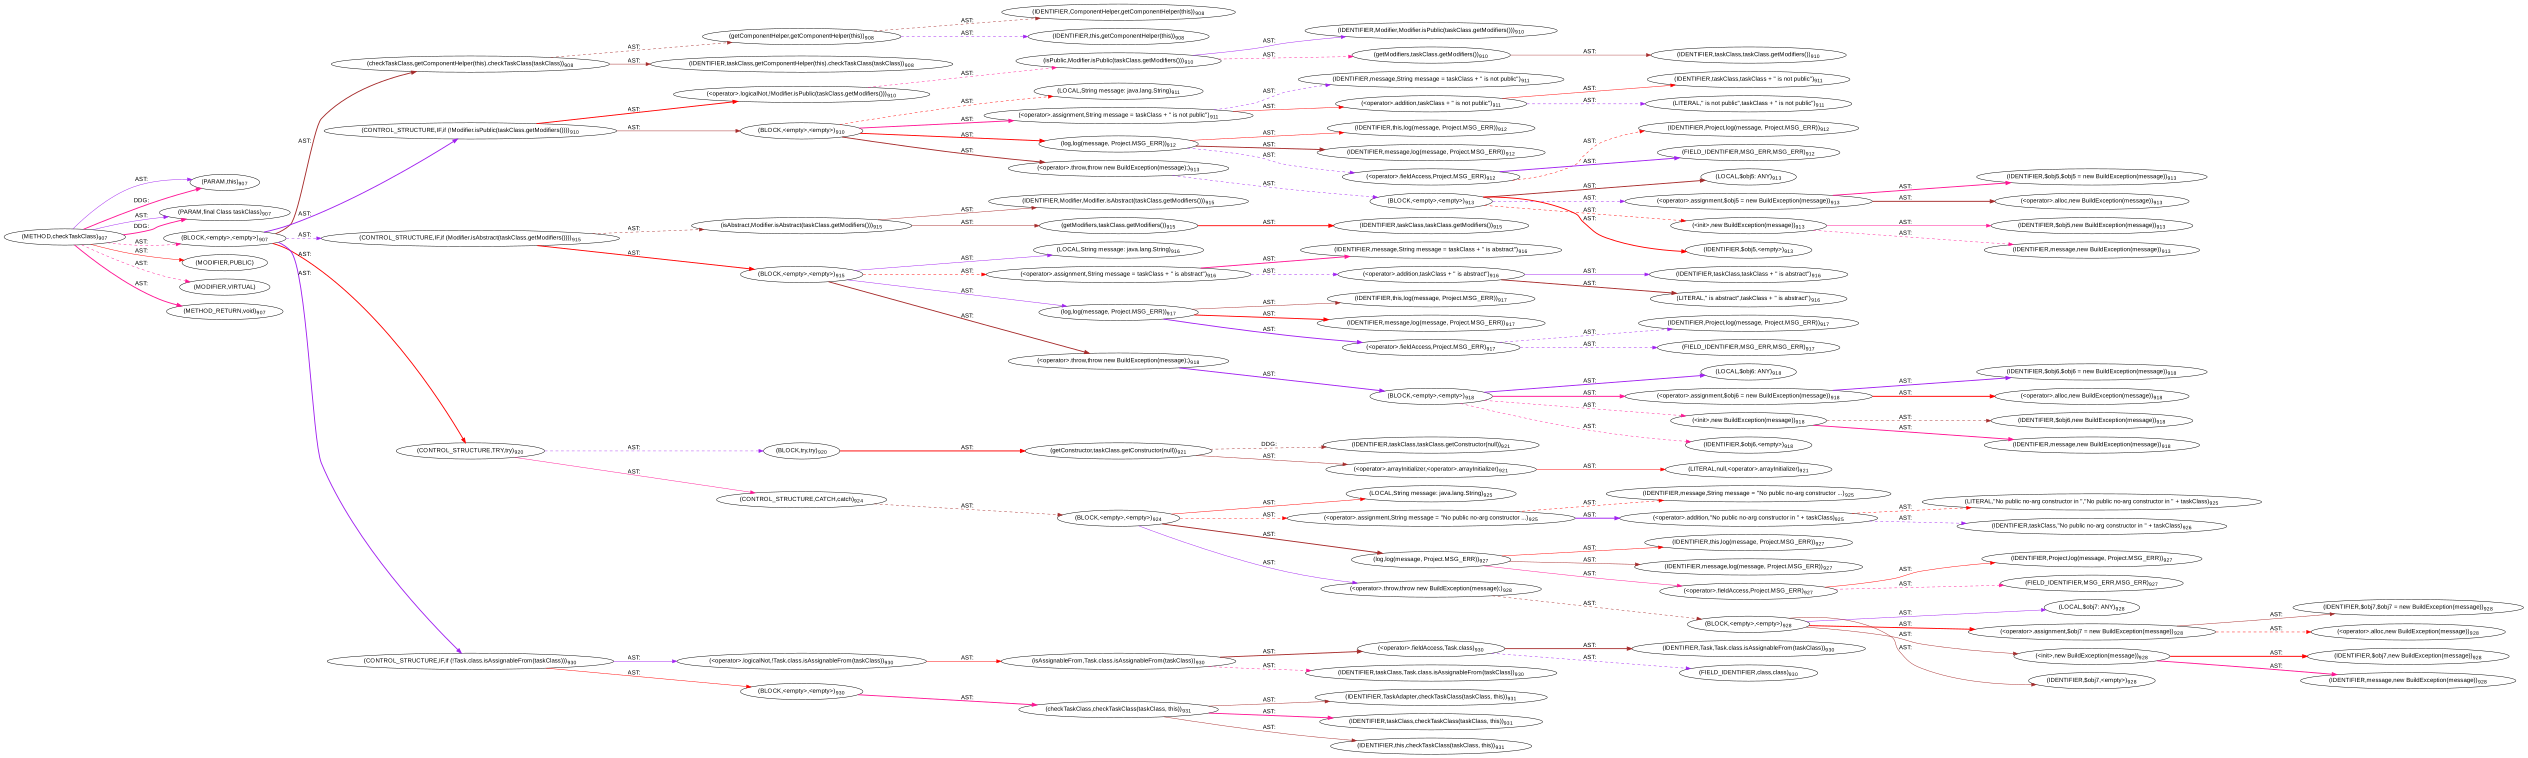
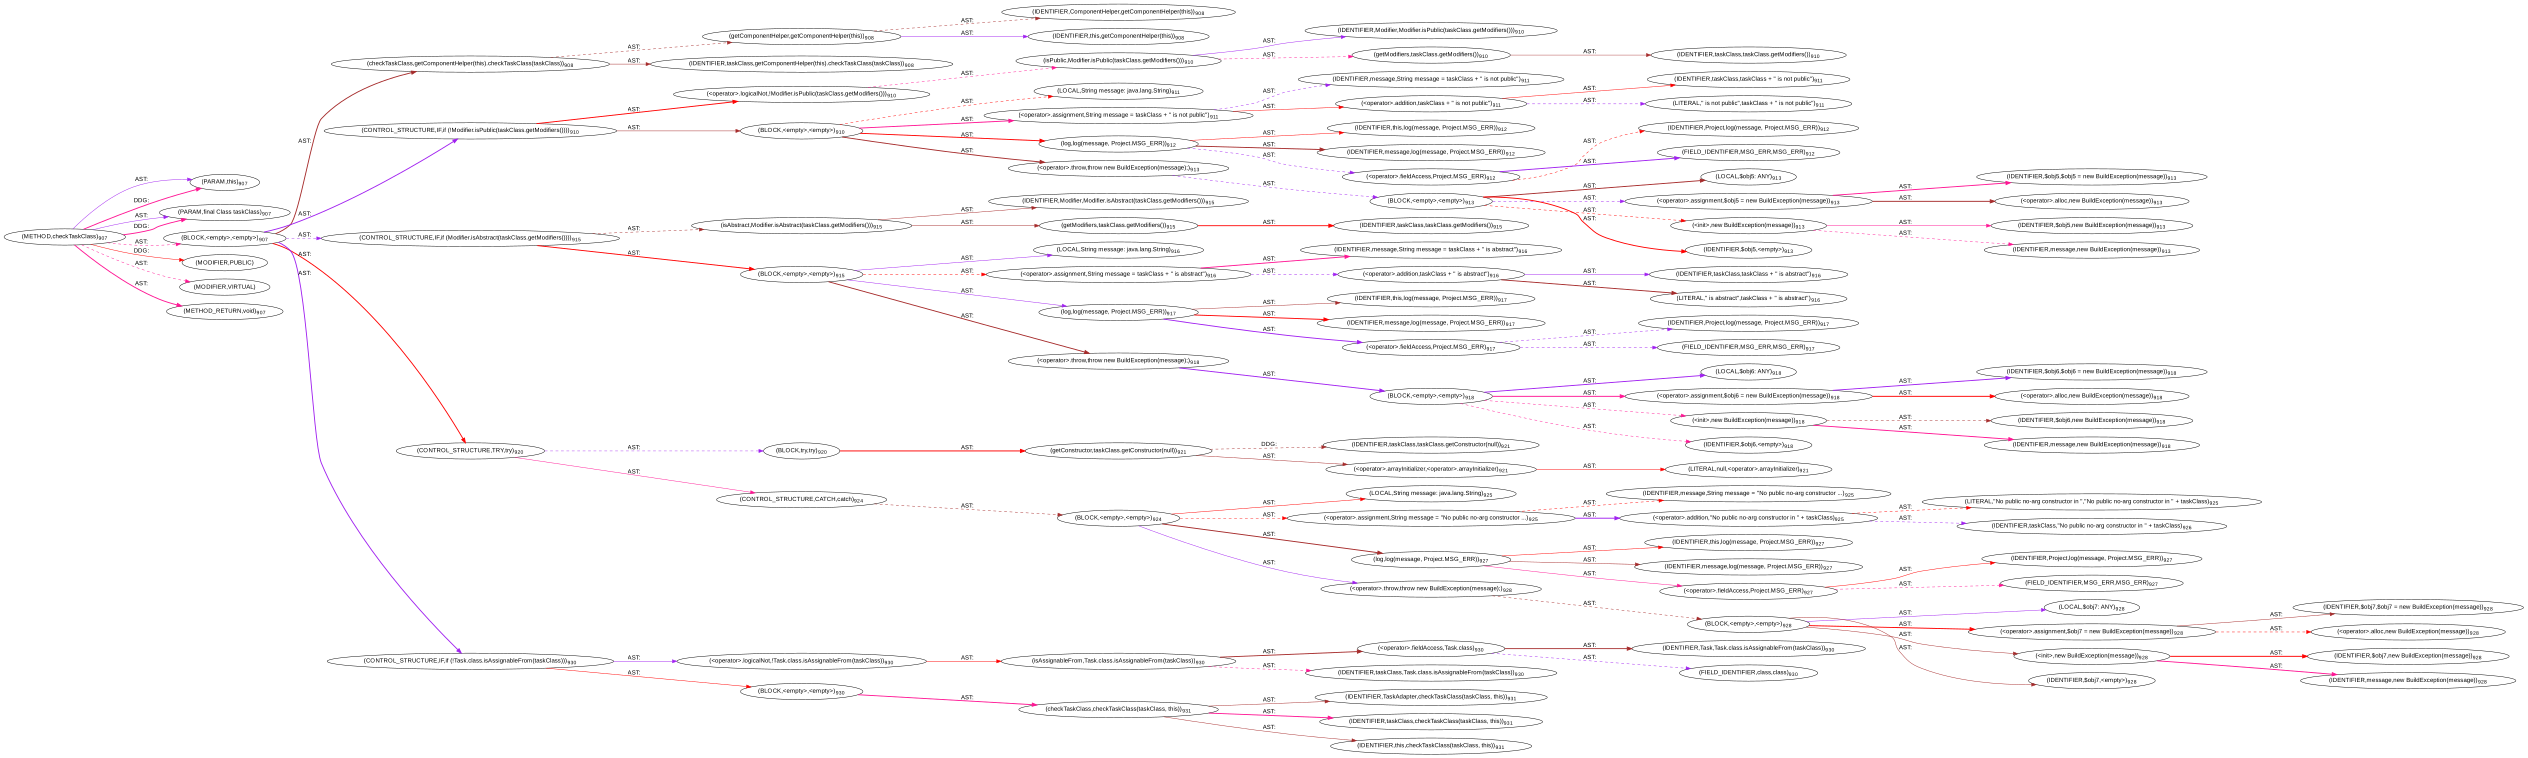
(962, 37) -> (962, 37)
(142, 251) -> (142, 251)
